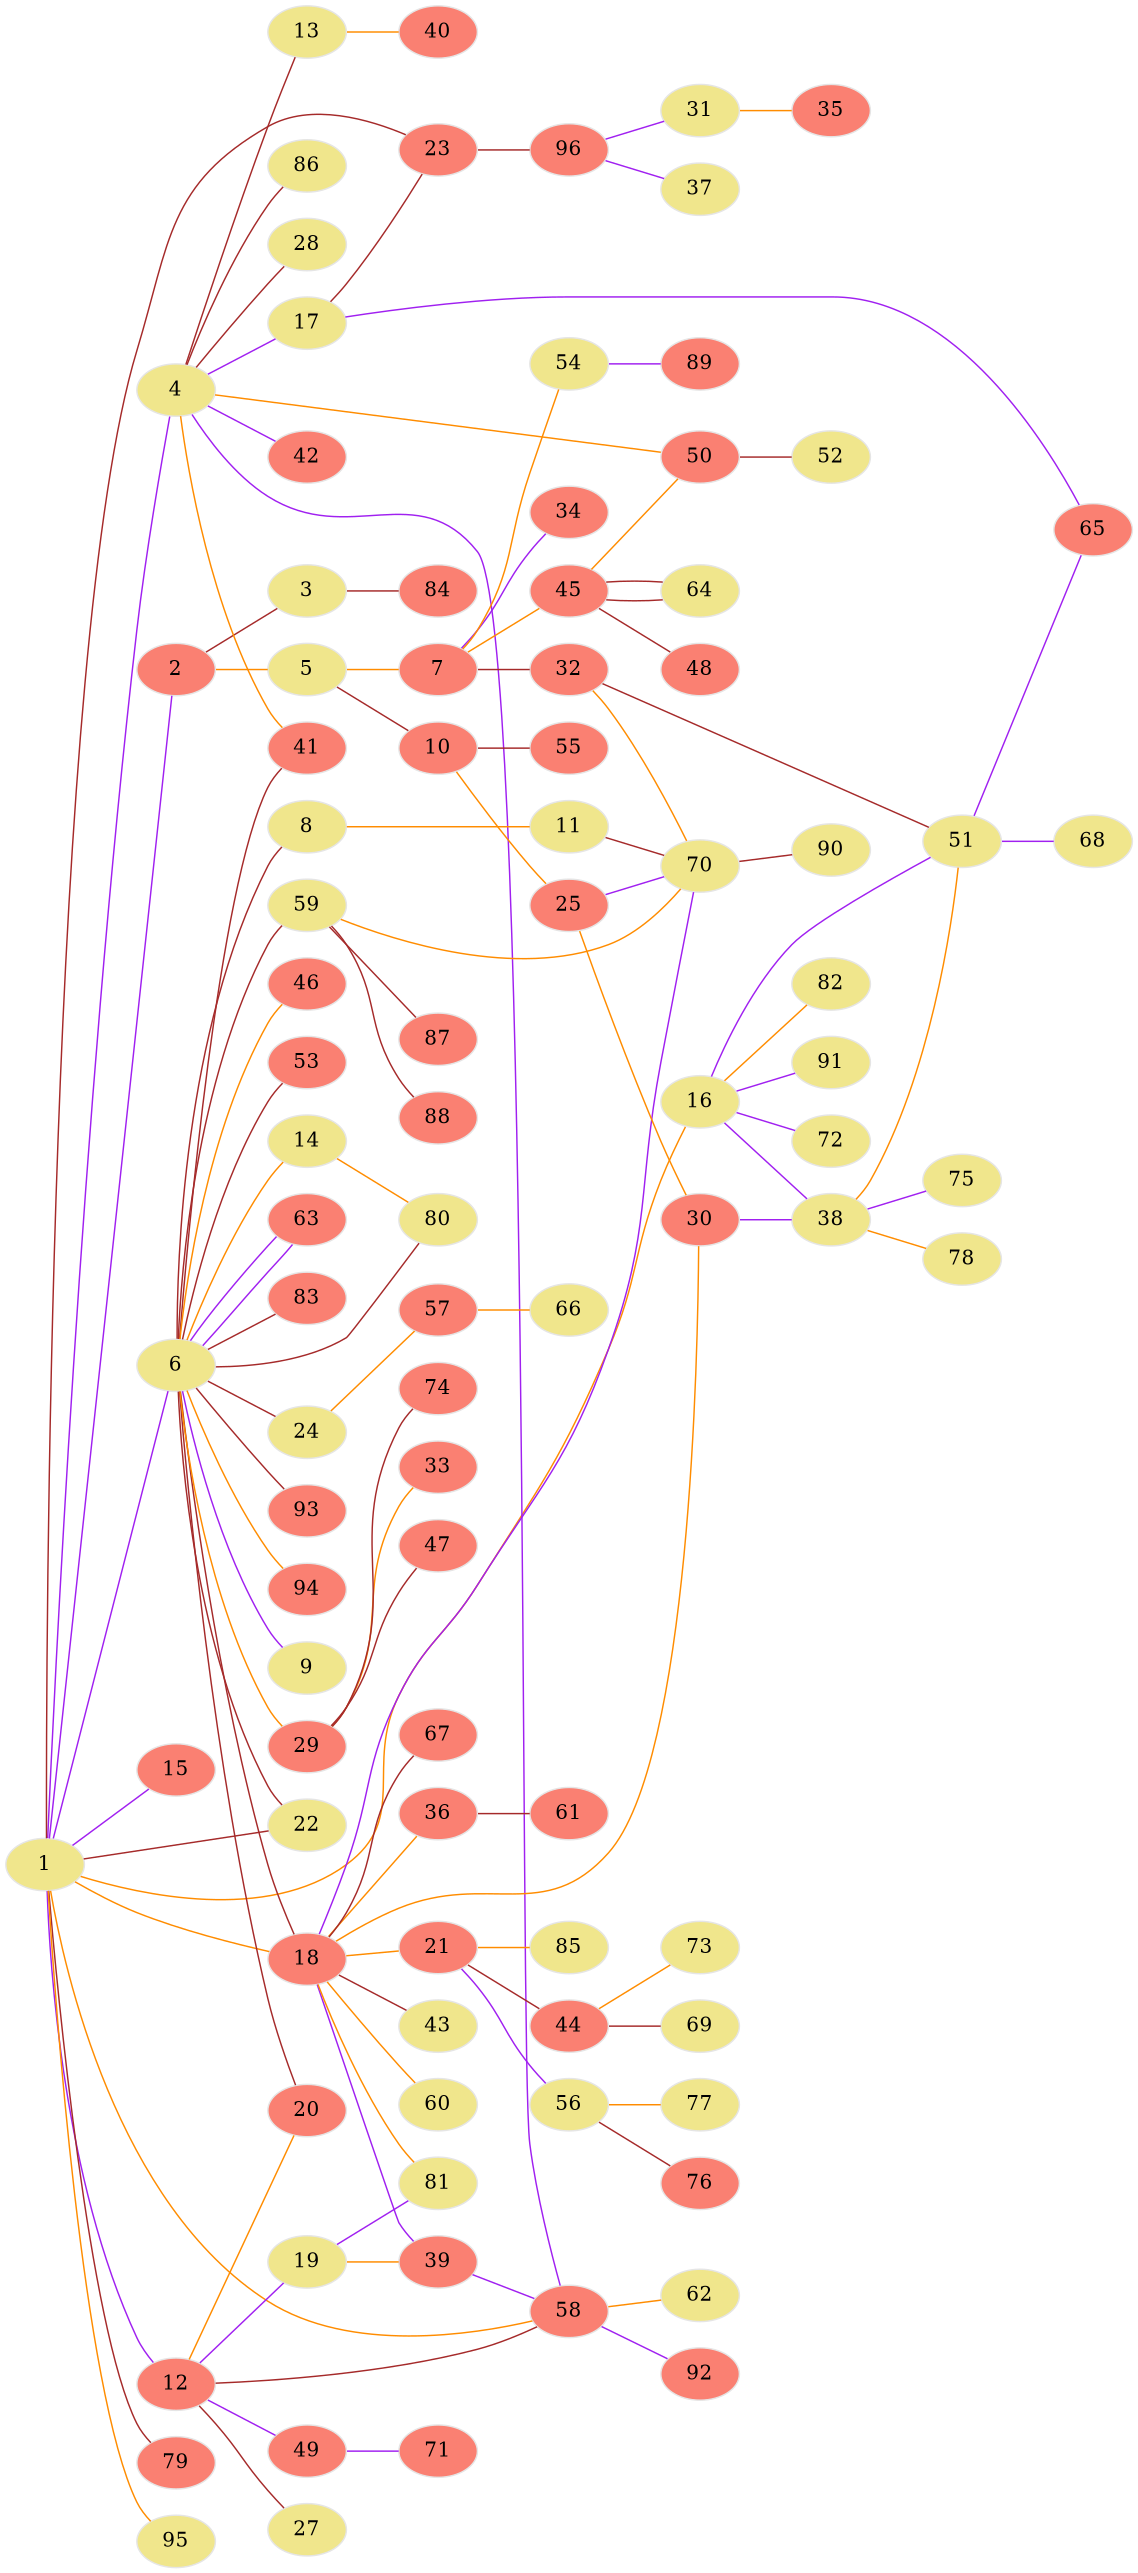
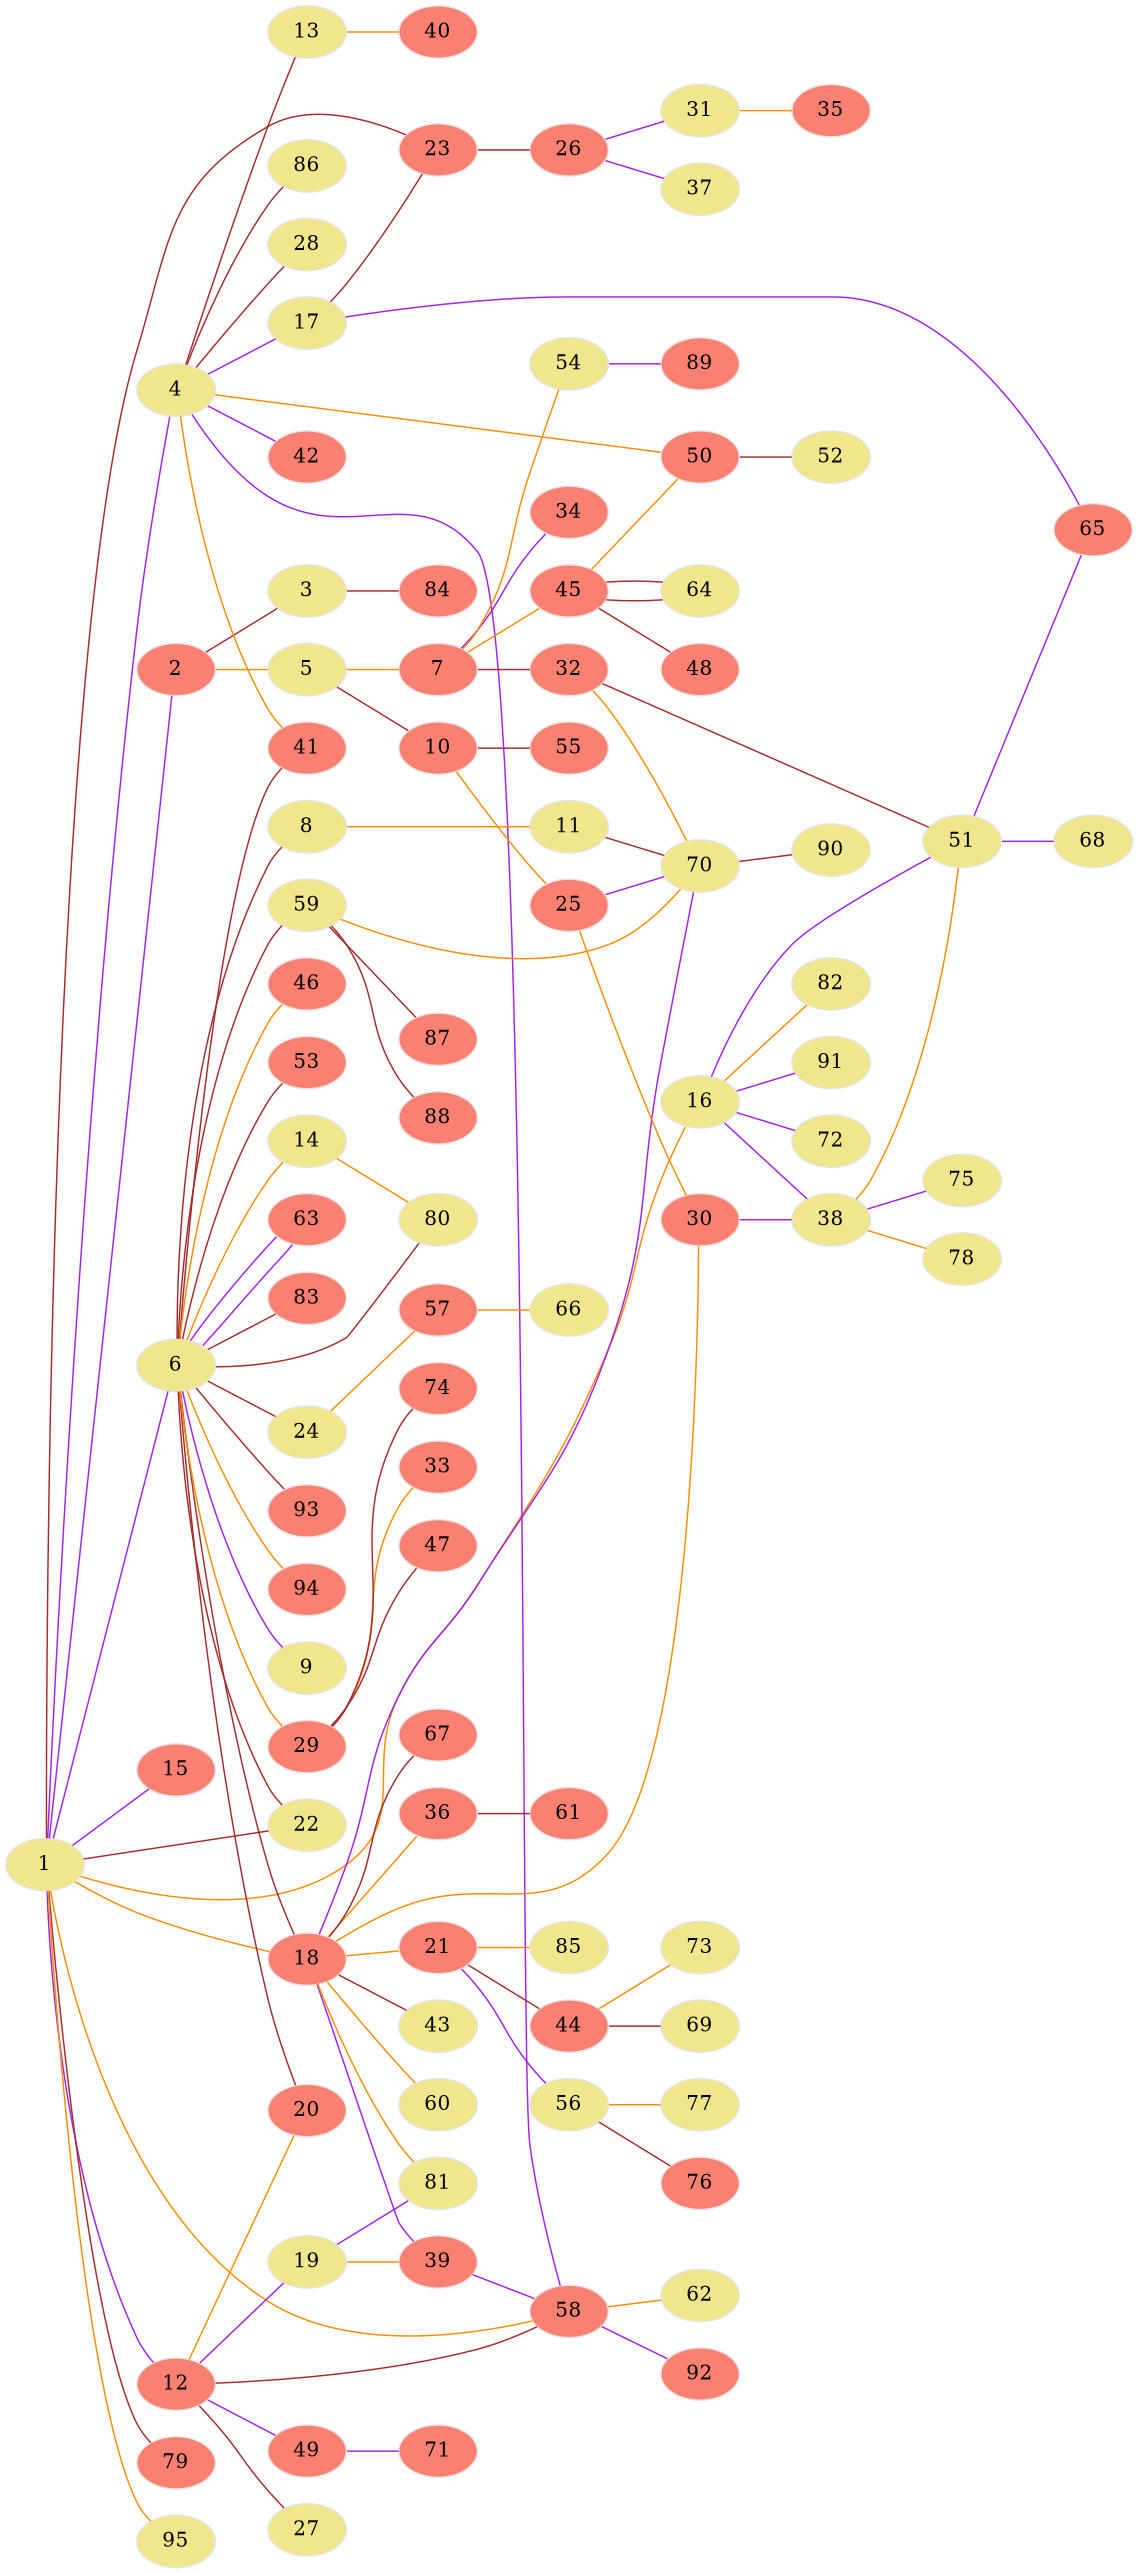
(569, 150) -> (569, 150)
